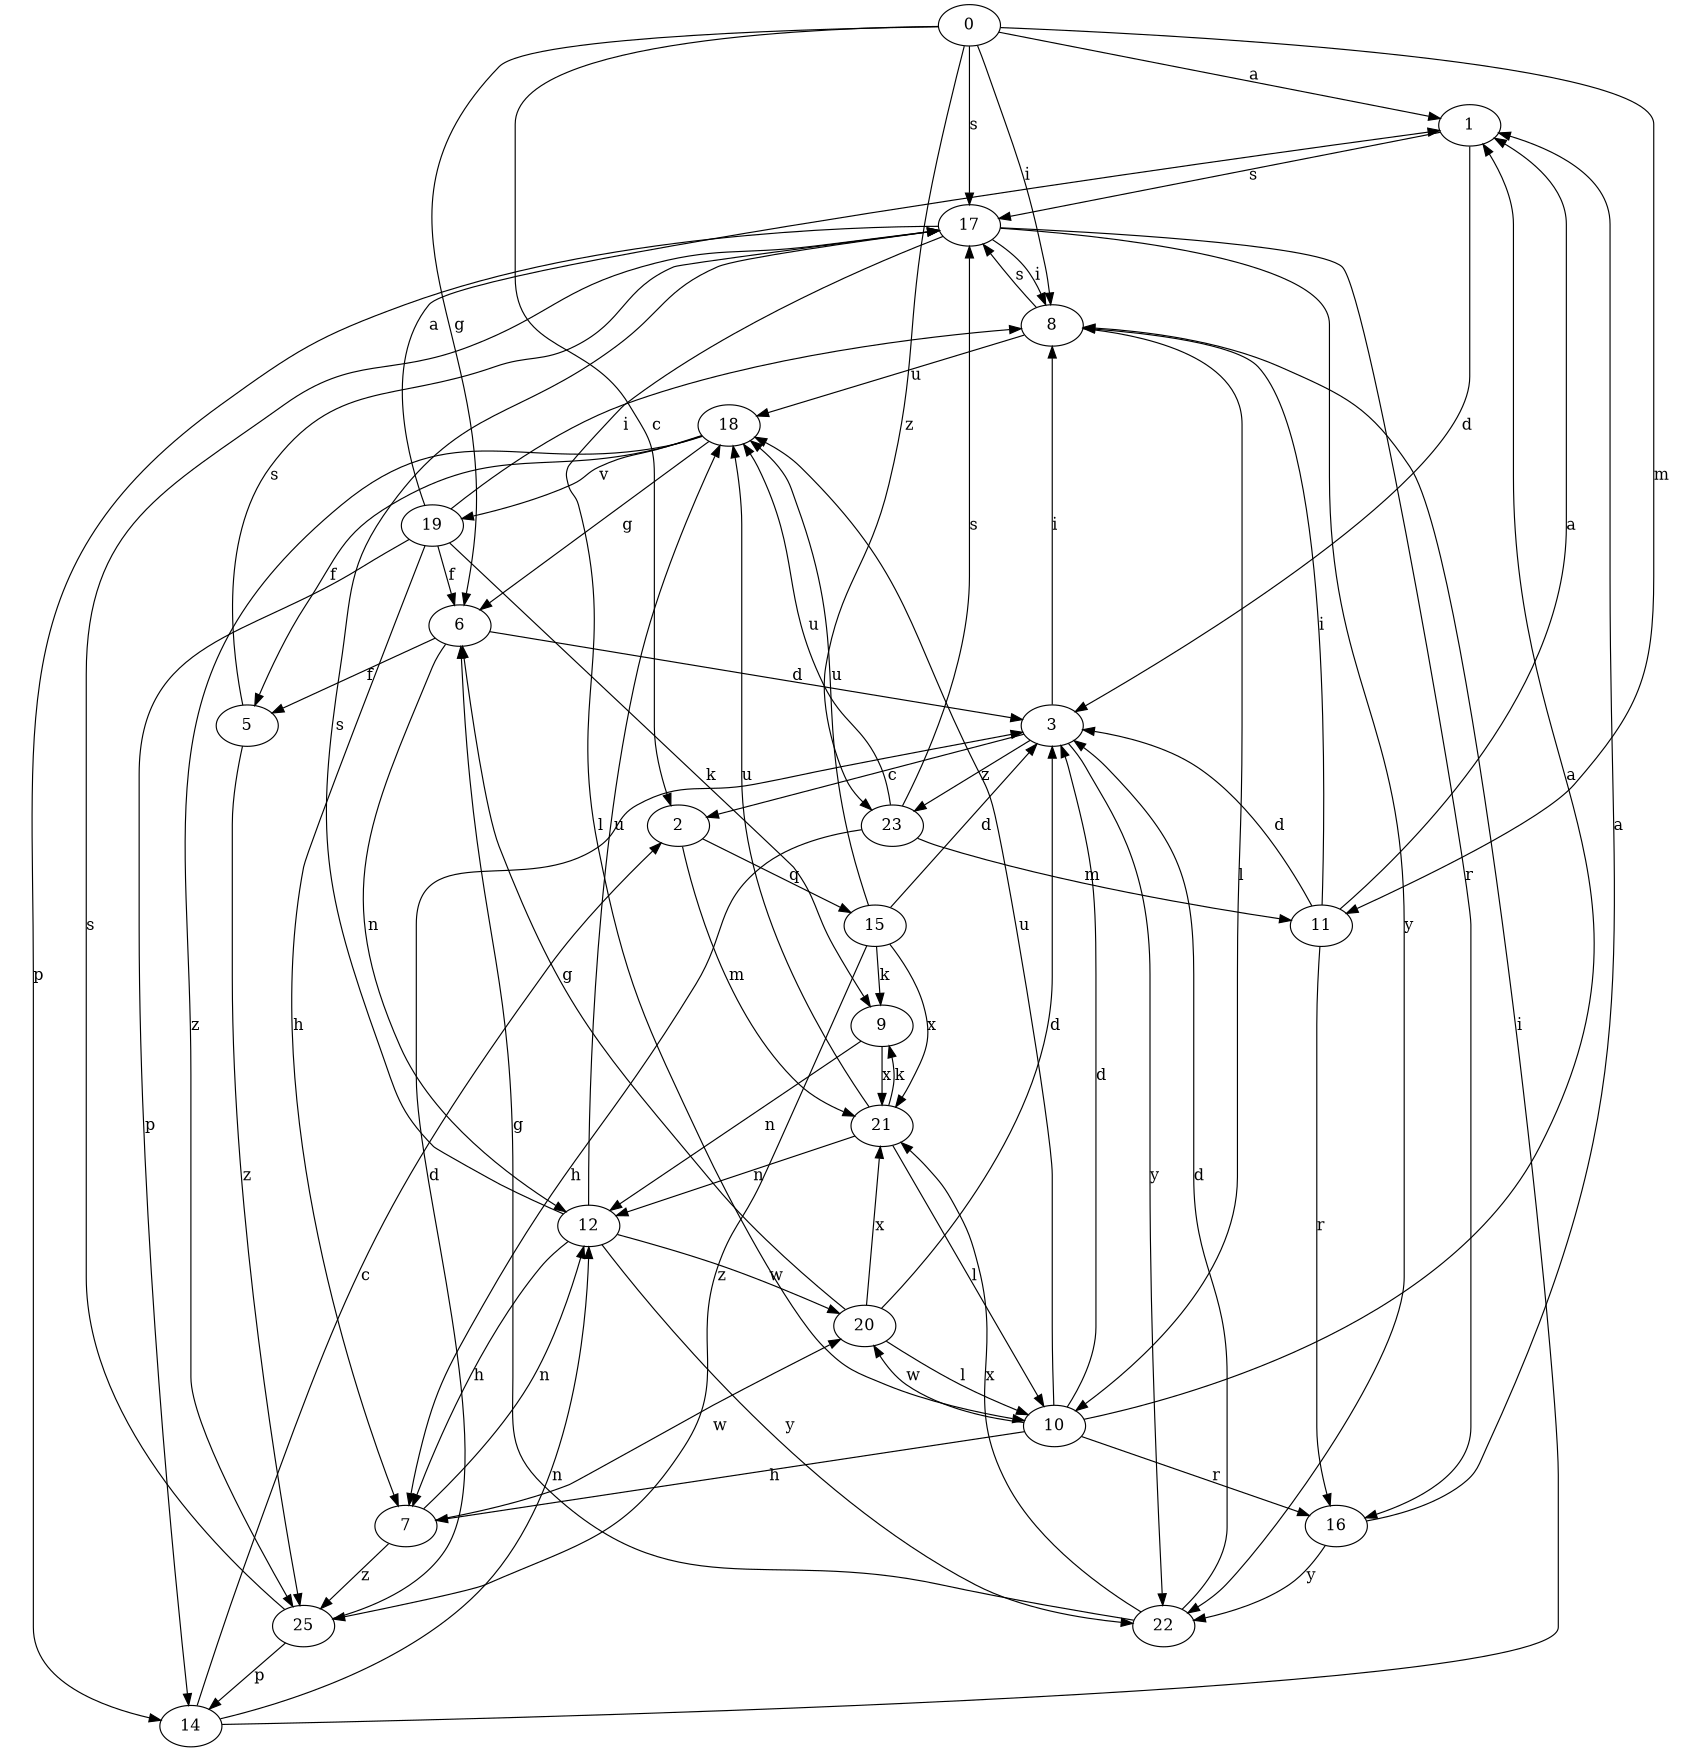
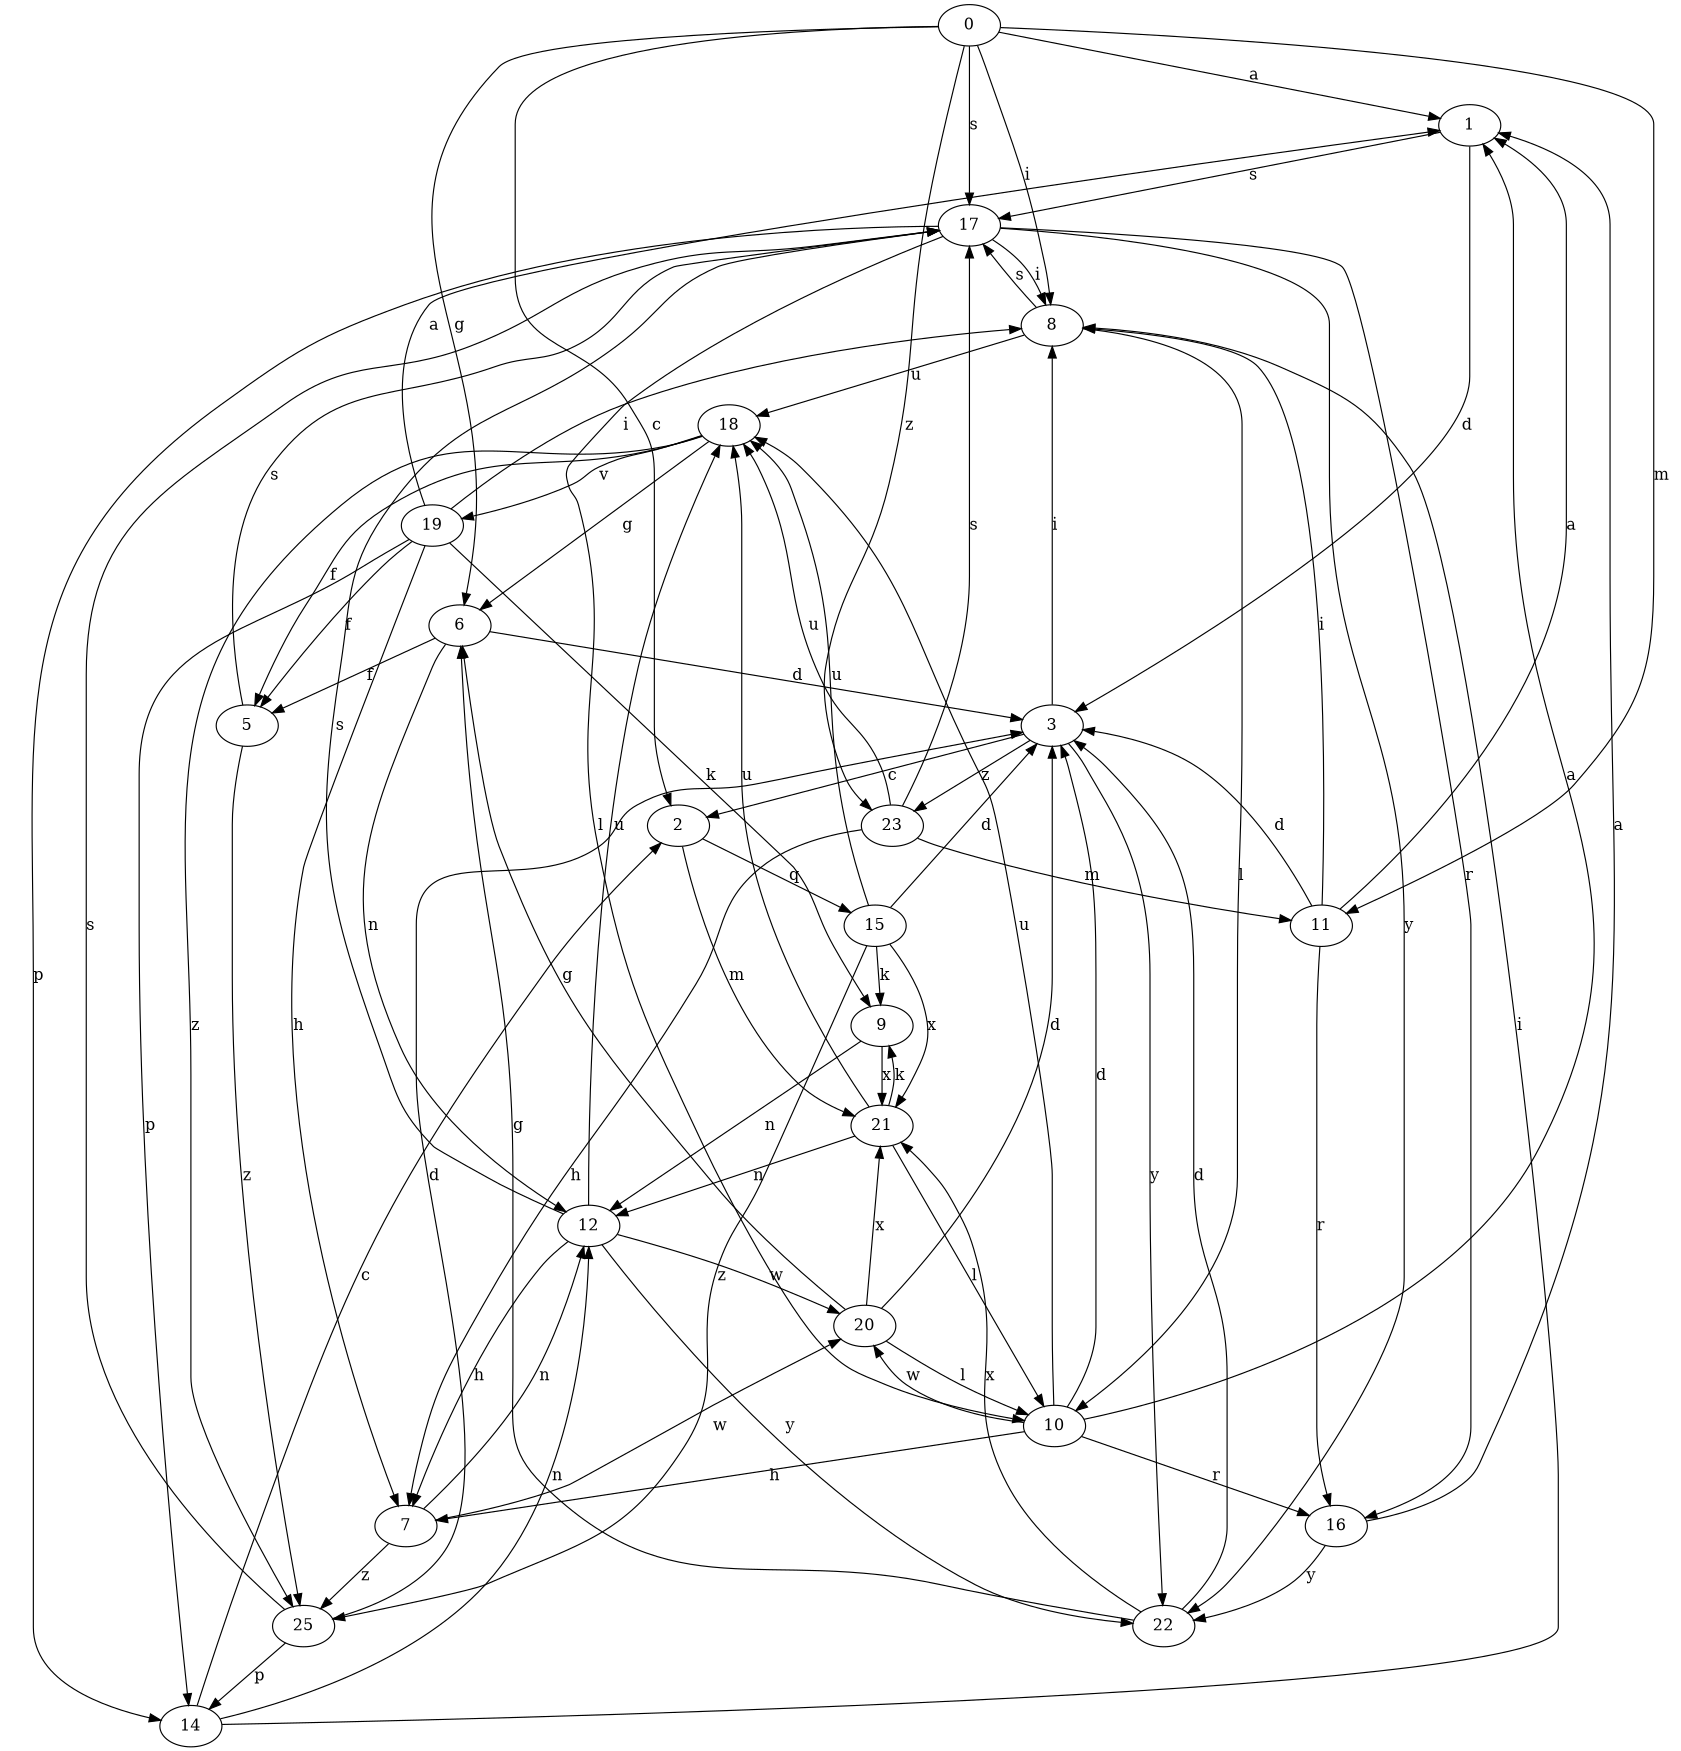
(445, 570) -> (336, 615)
